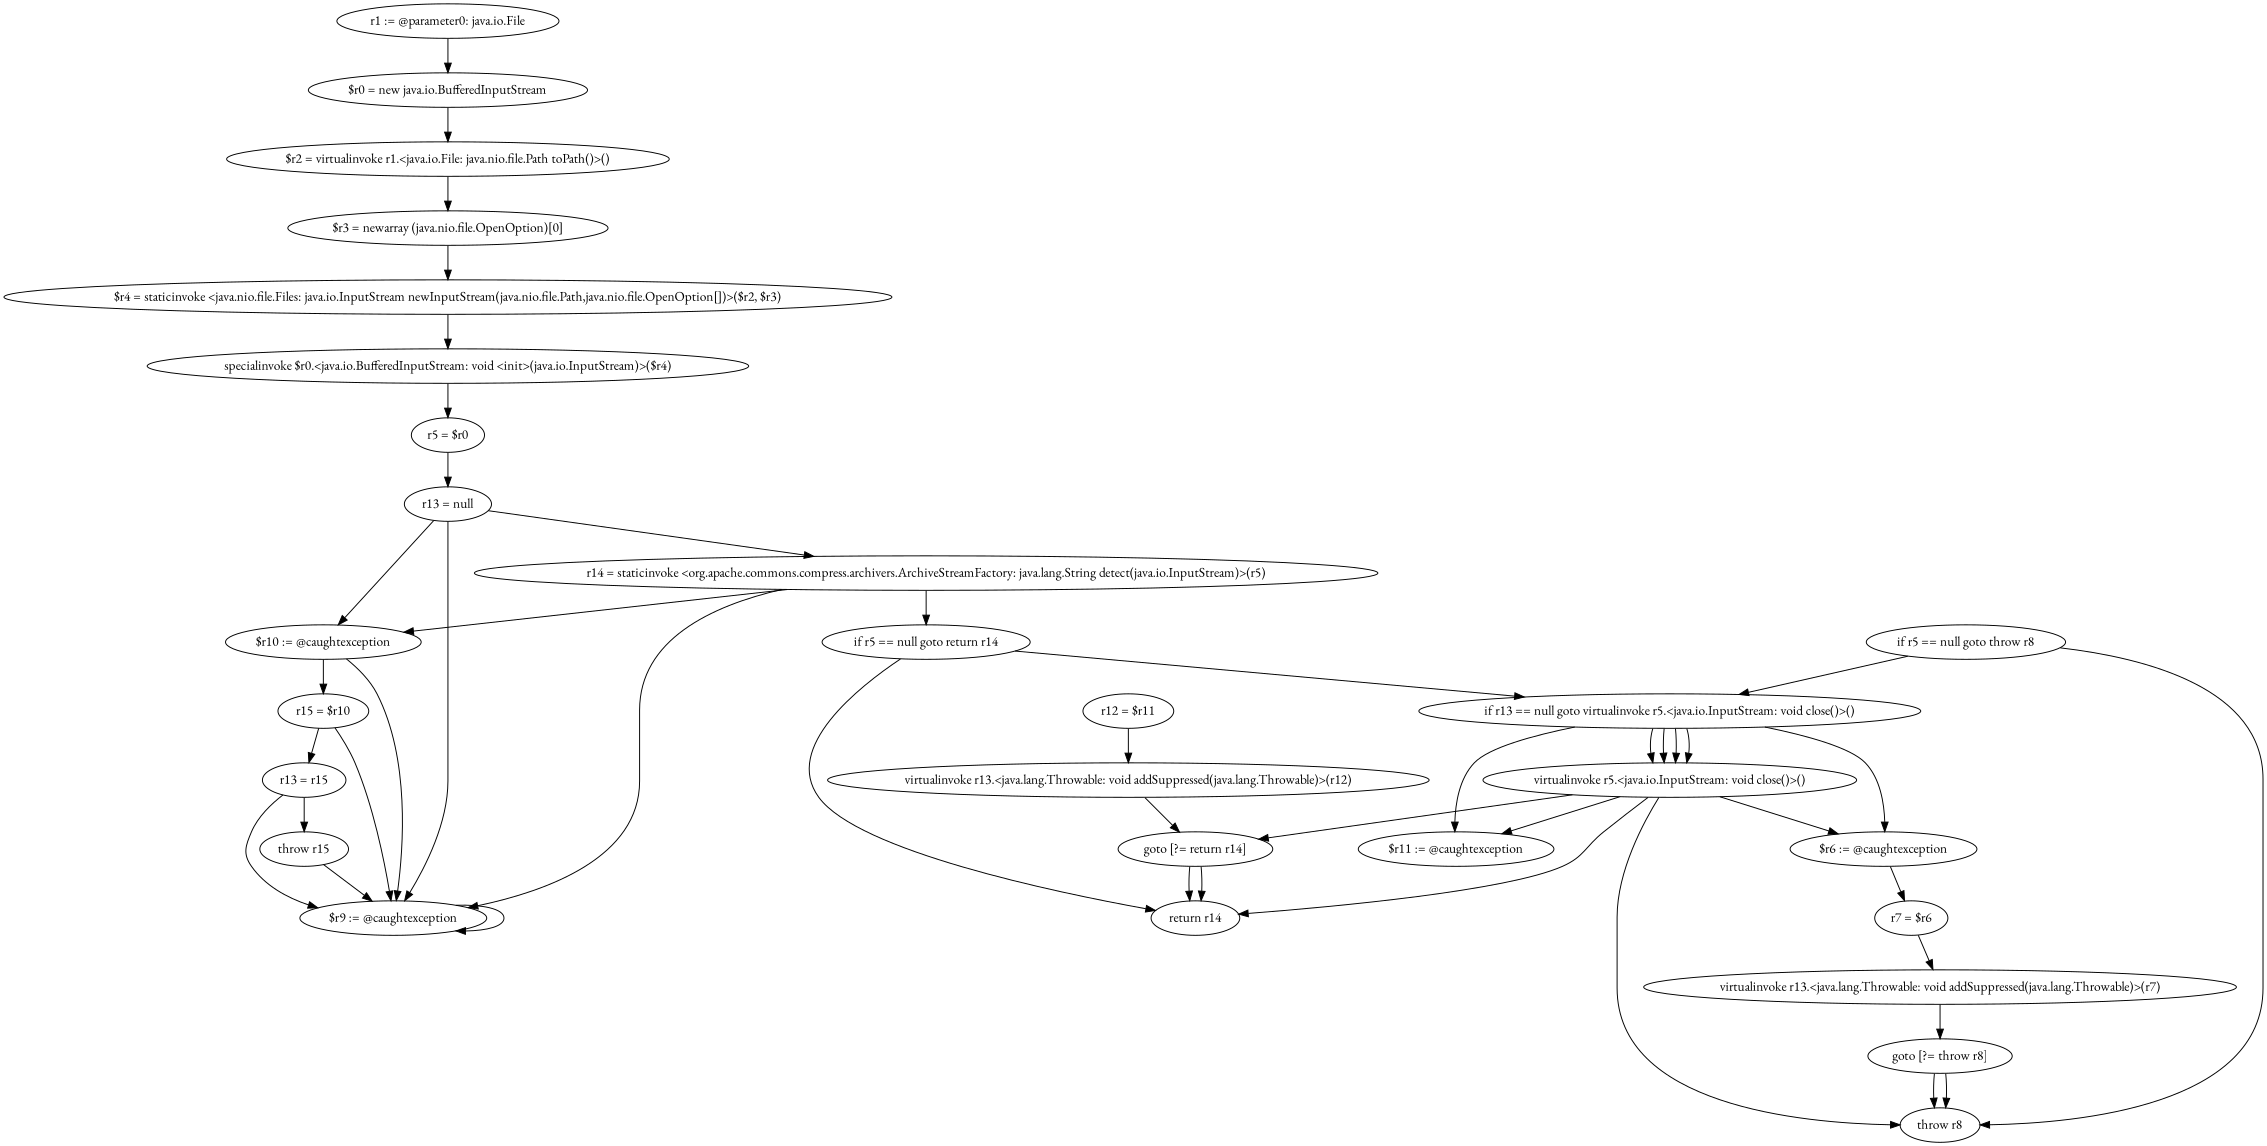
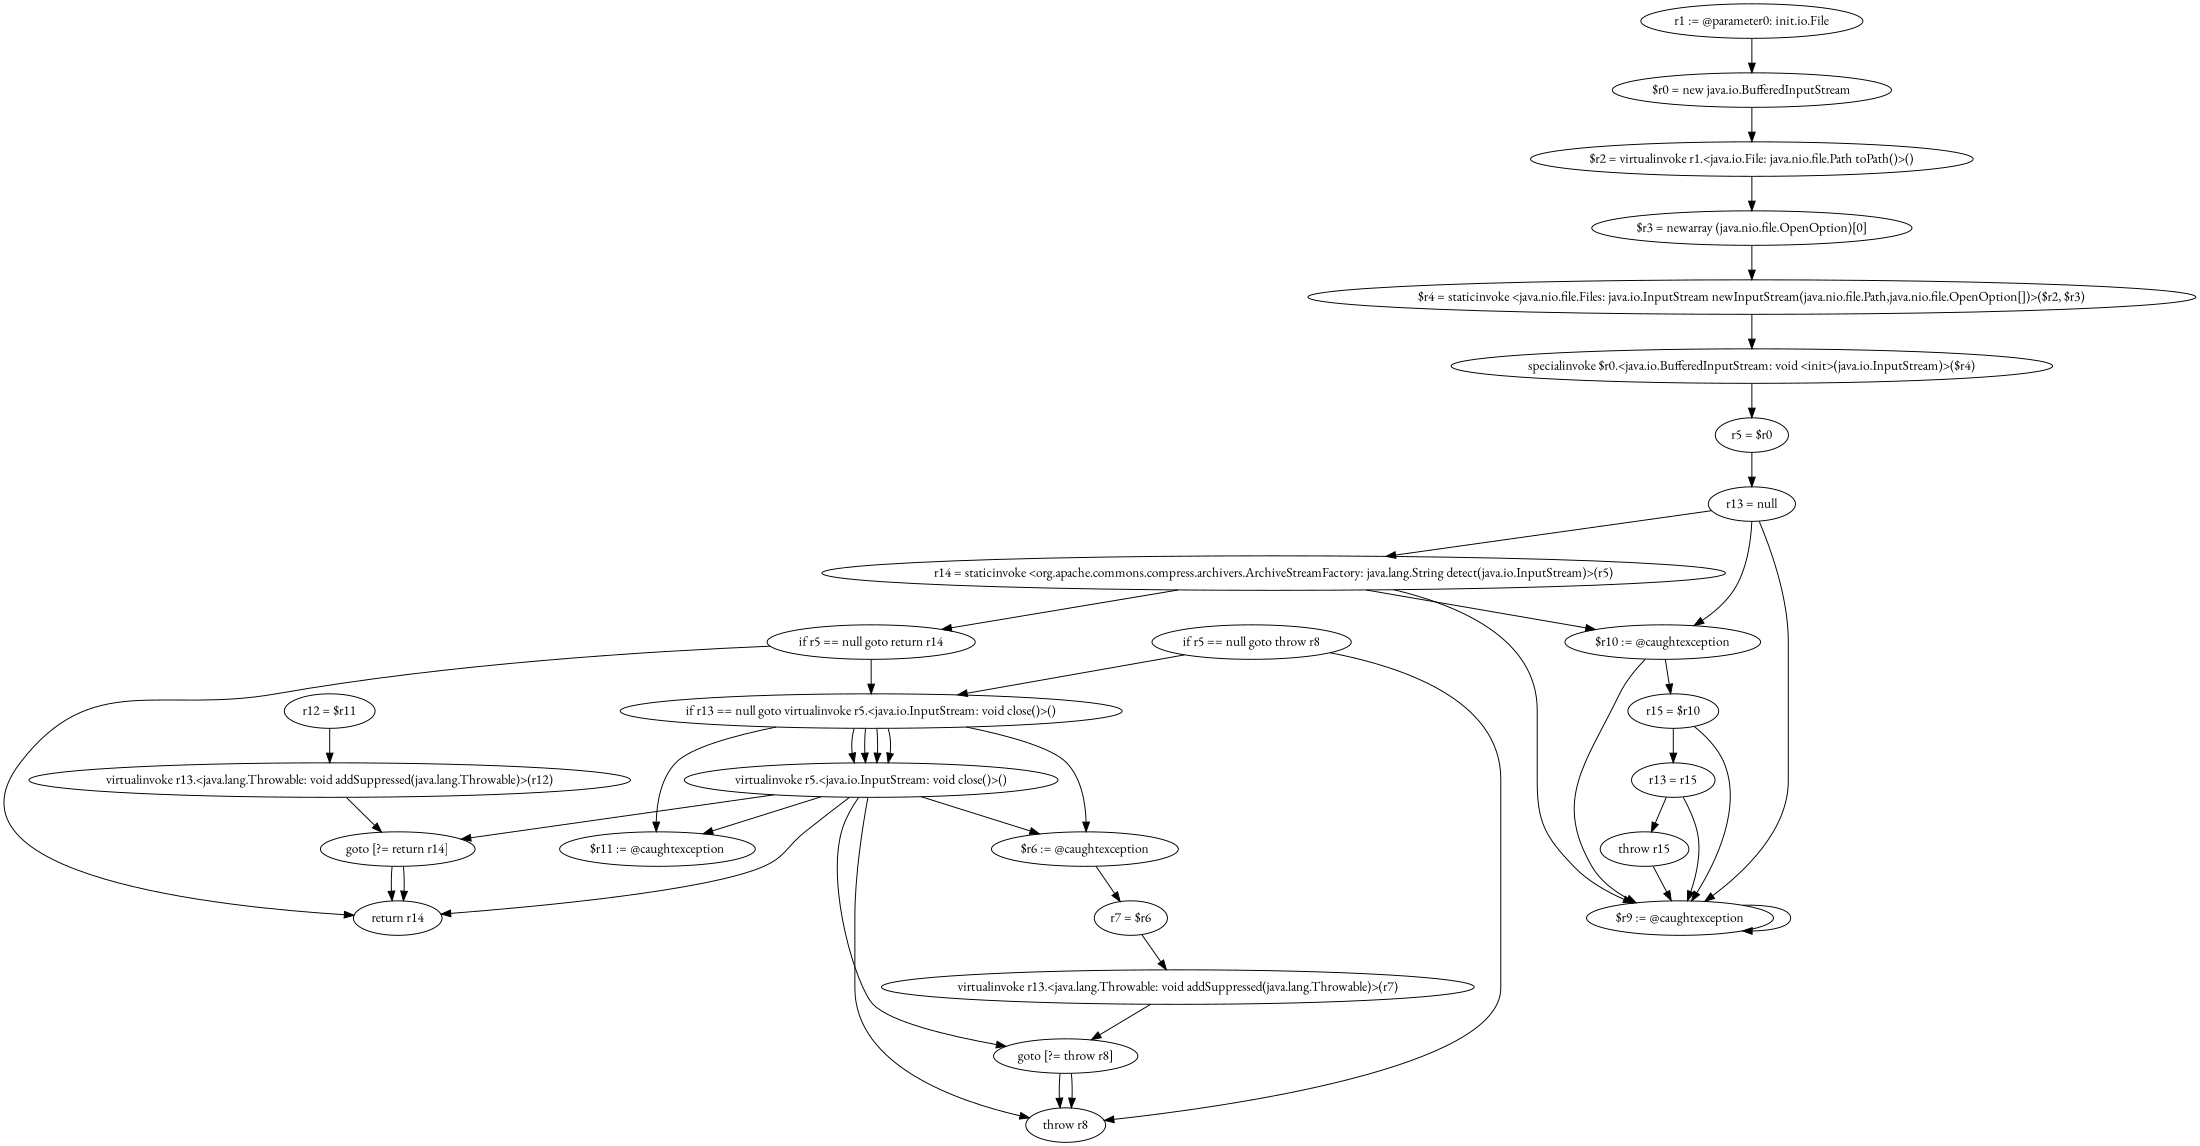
(448, 21) -> (1752, 21)
none -> (847, 940)
